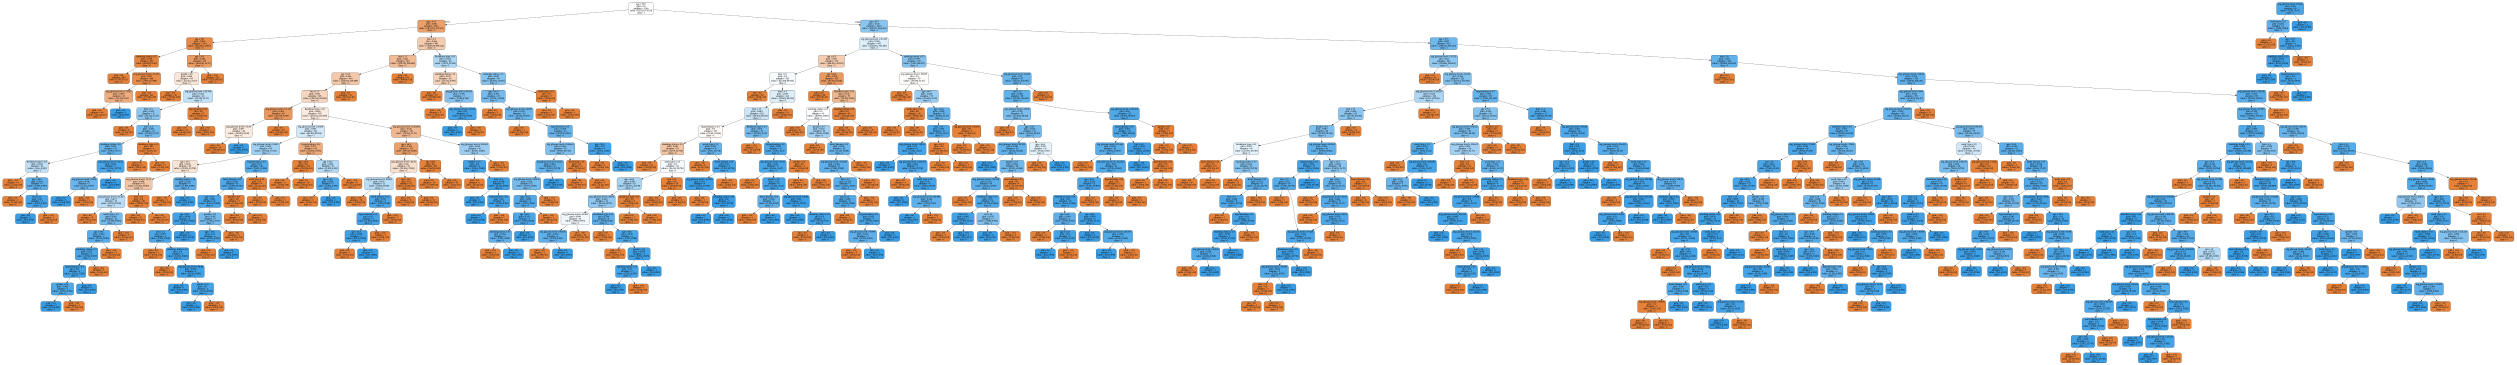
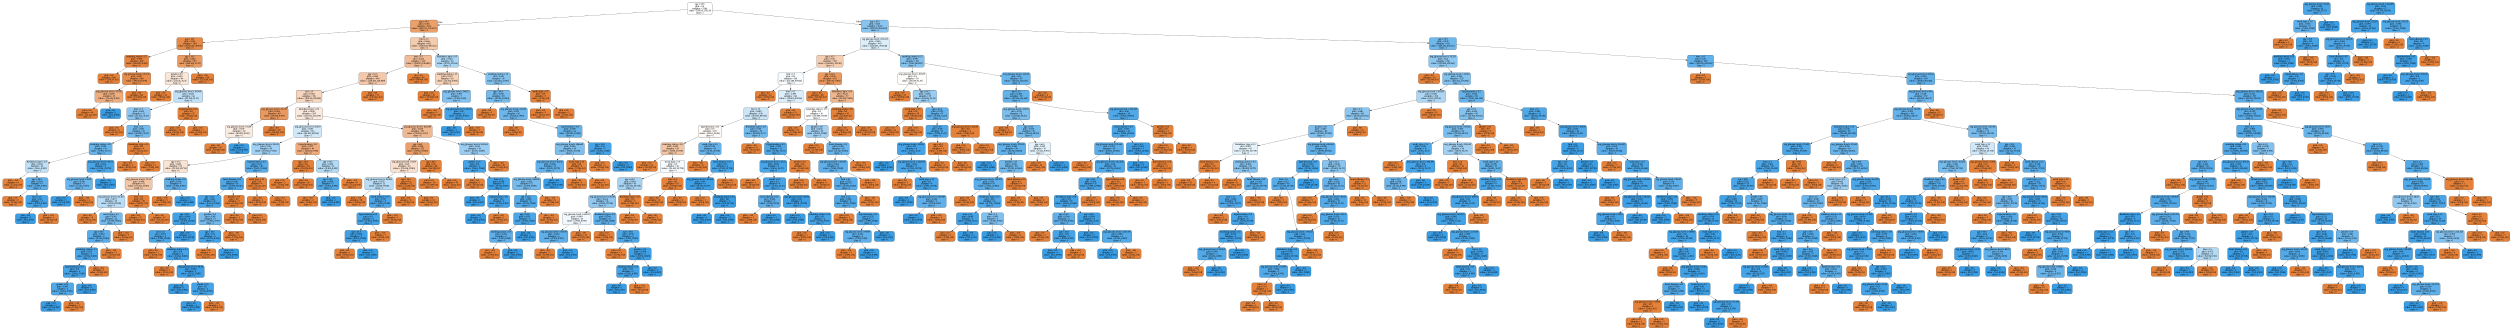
(2160, 262) -> none
